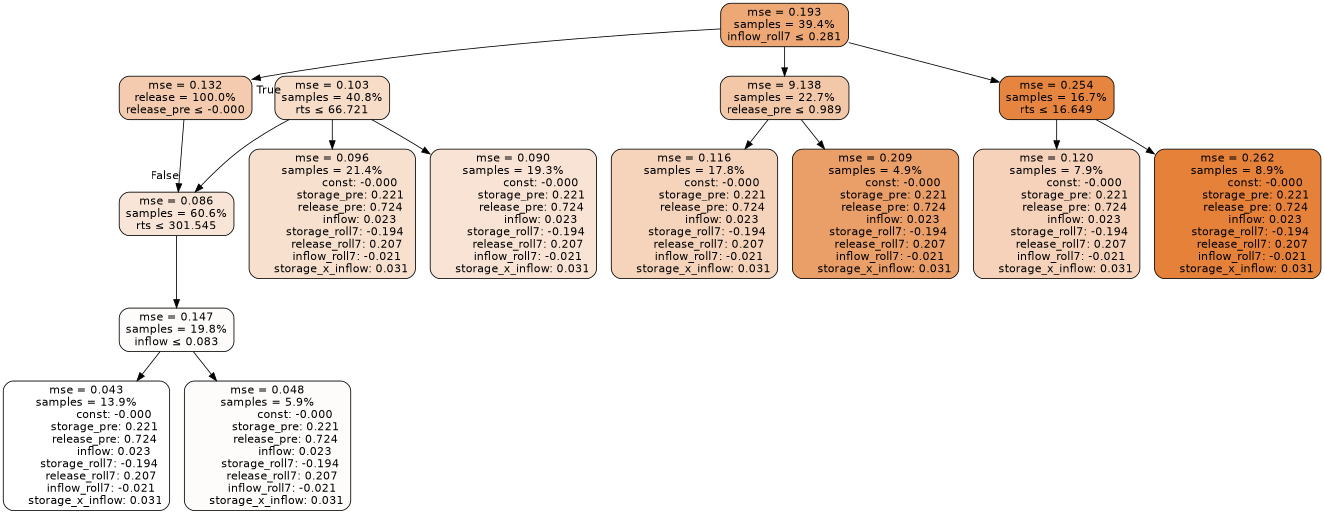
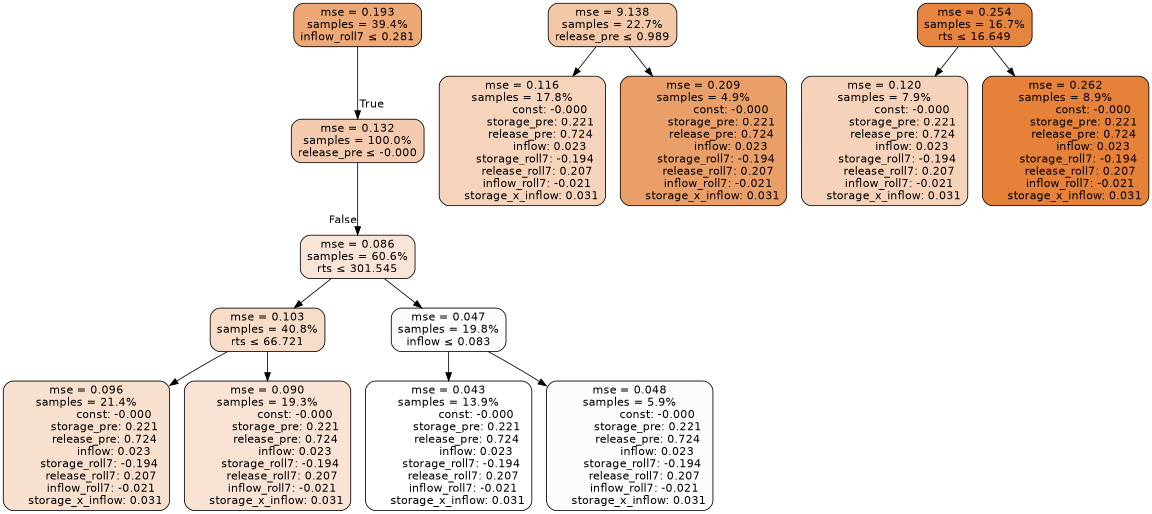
(785, 57) -> none
(920, 61) -> none
(186, 98) -> (358, 141)
(242, 149) -> (316, 291)
(177, 330) -> (449, 330)
